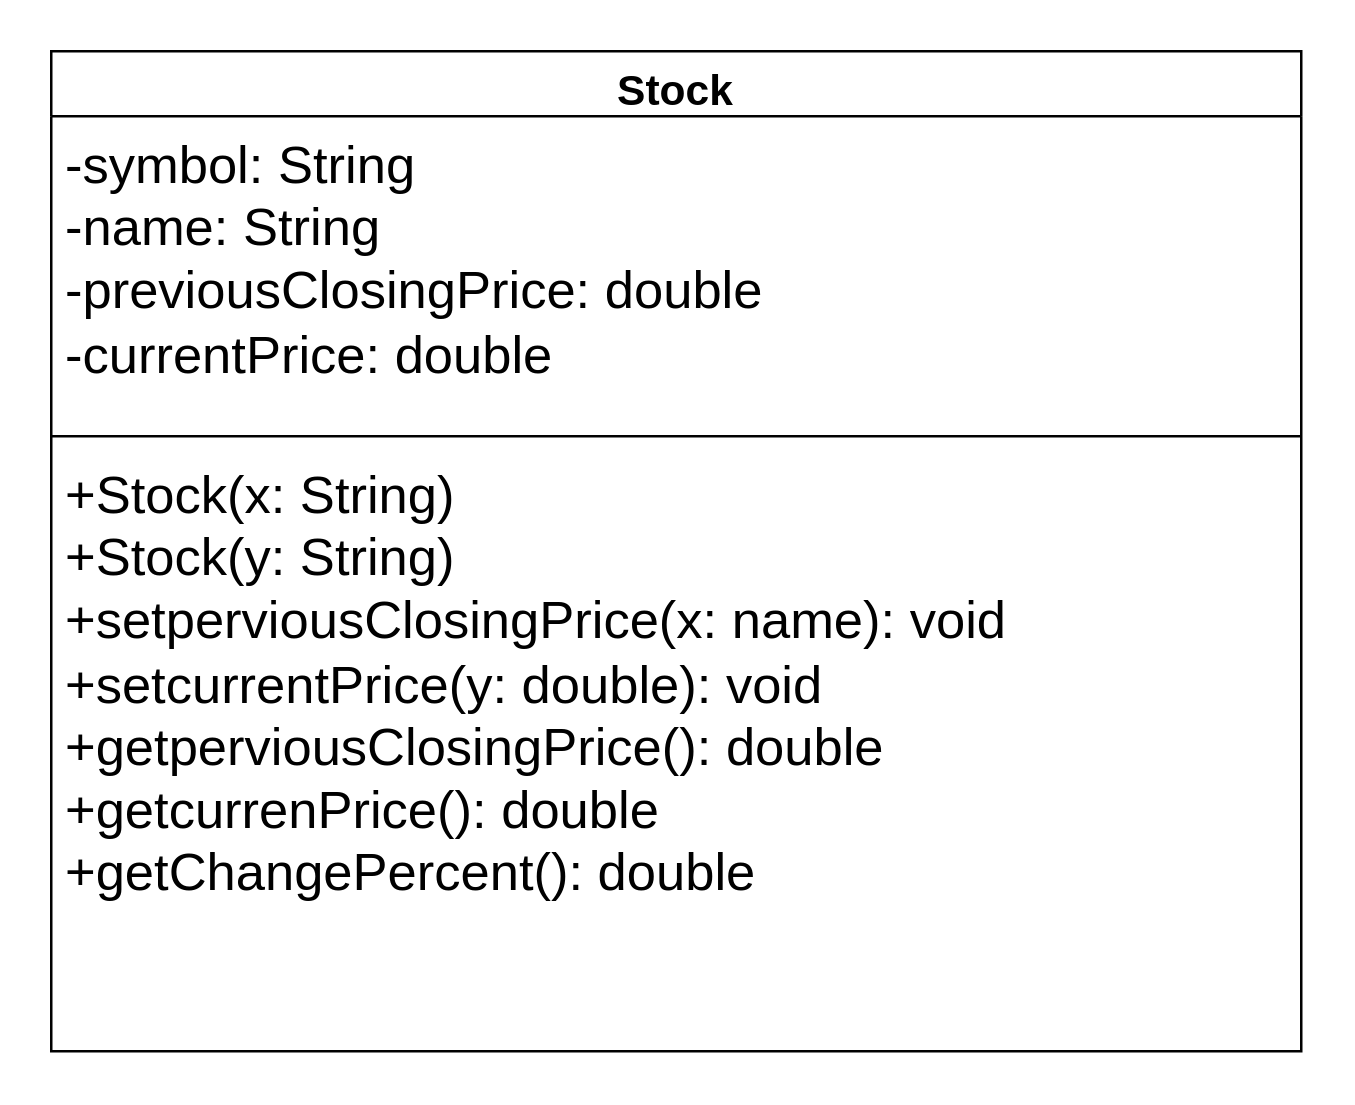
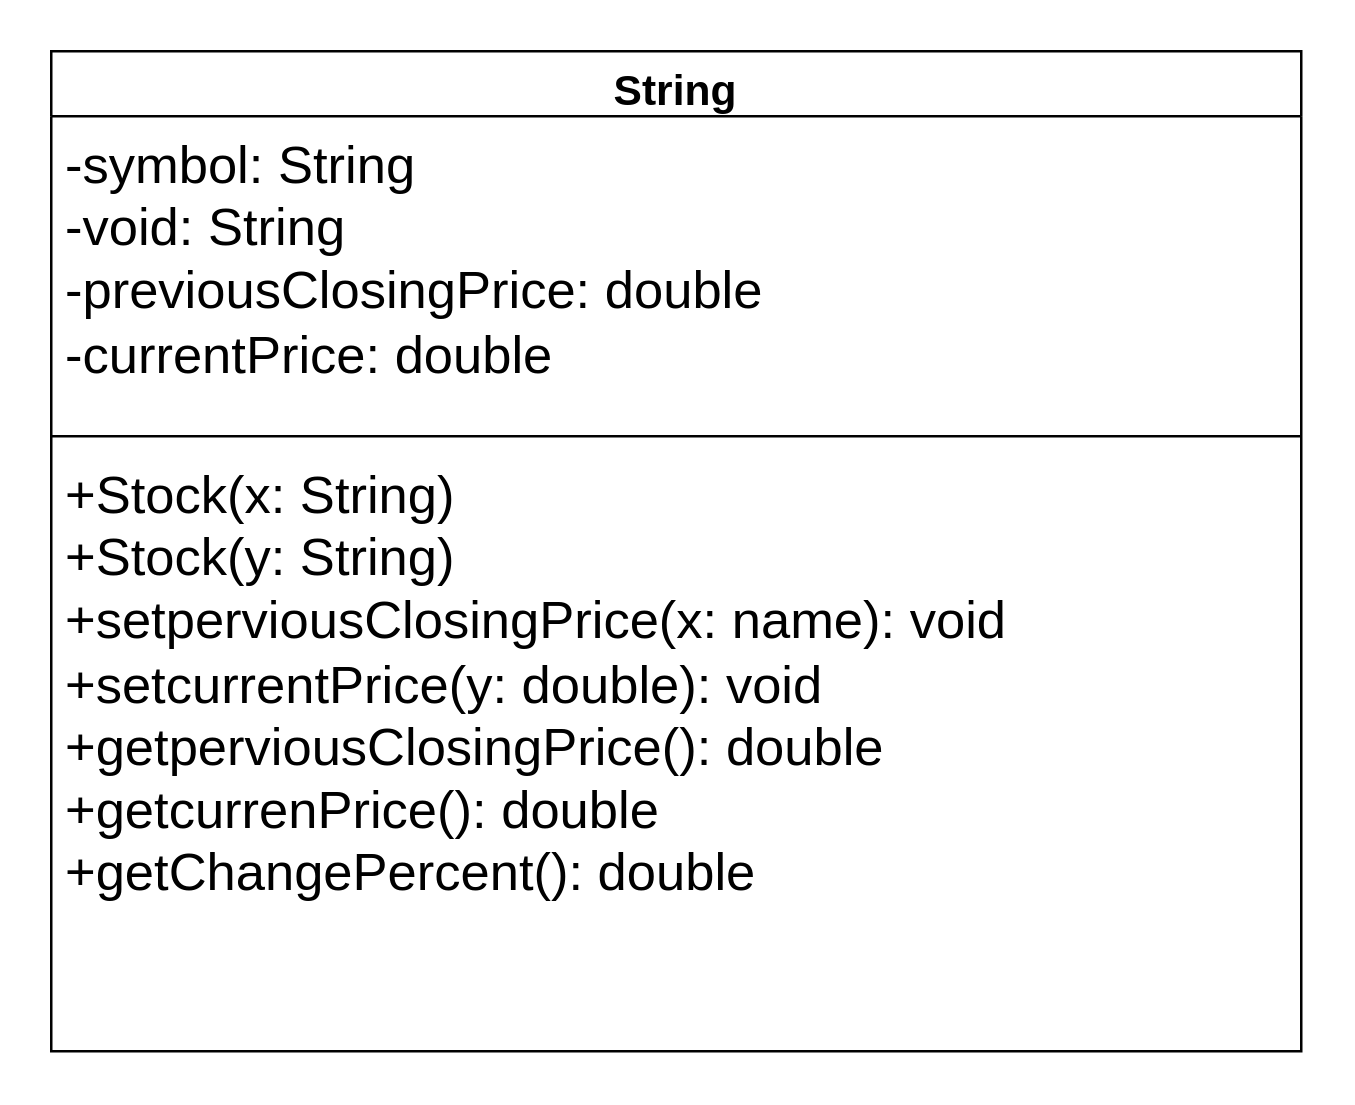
(676, 87) -> (676, 87)
(283, 206) -> (283, 206)
